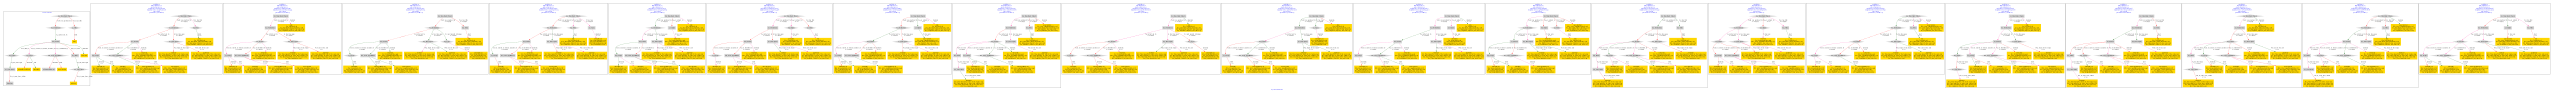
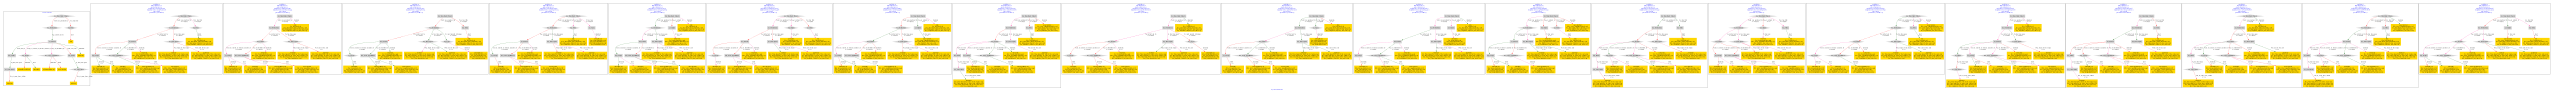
(12, 56) -> (12, 56)
(49, 69) -> (49, 69)
(10, 83) -> (10, 83)
